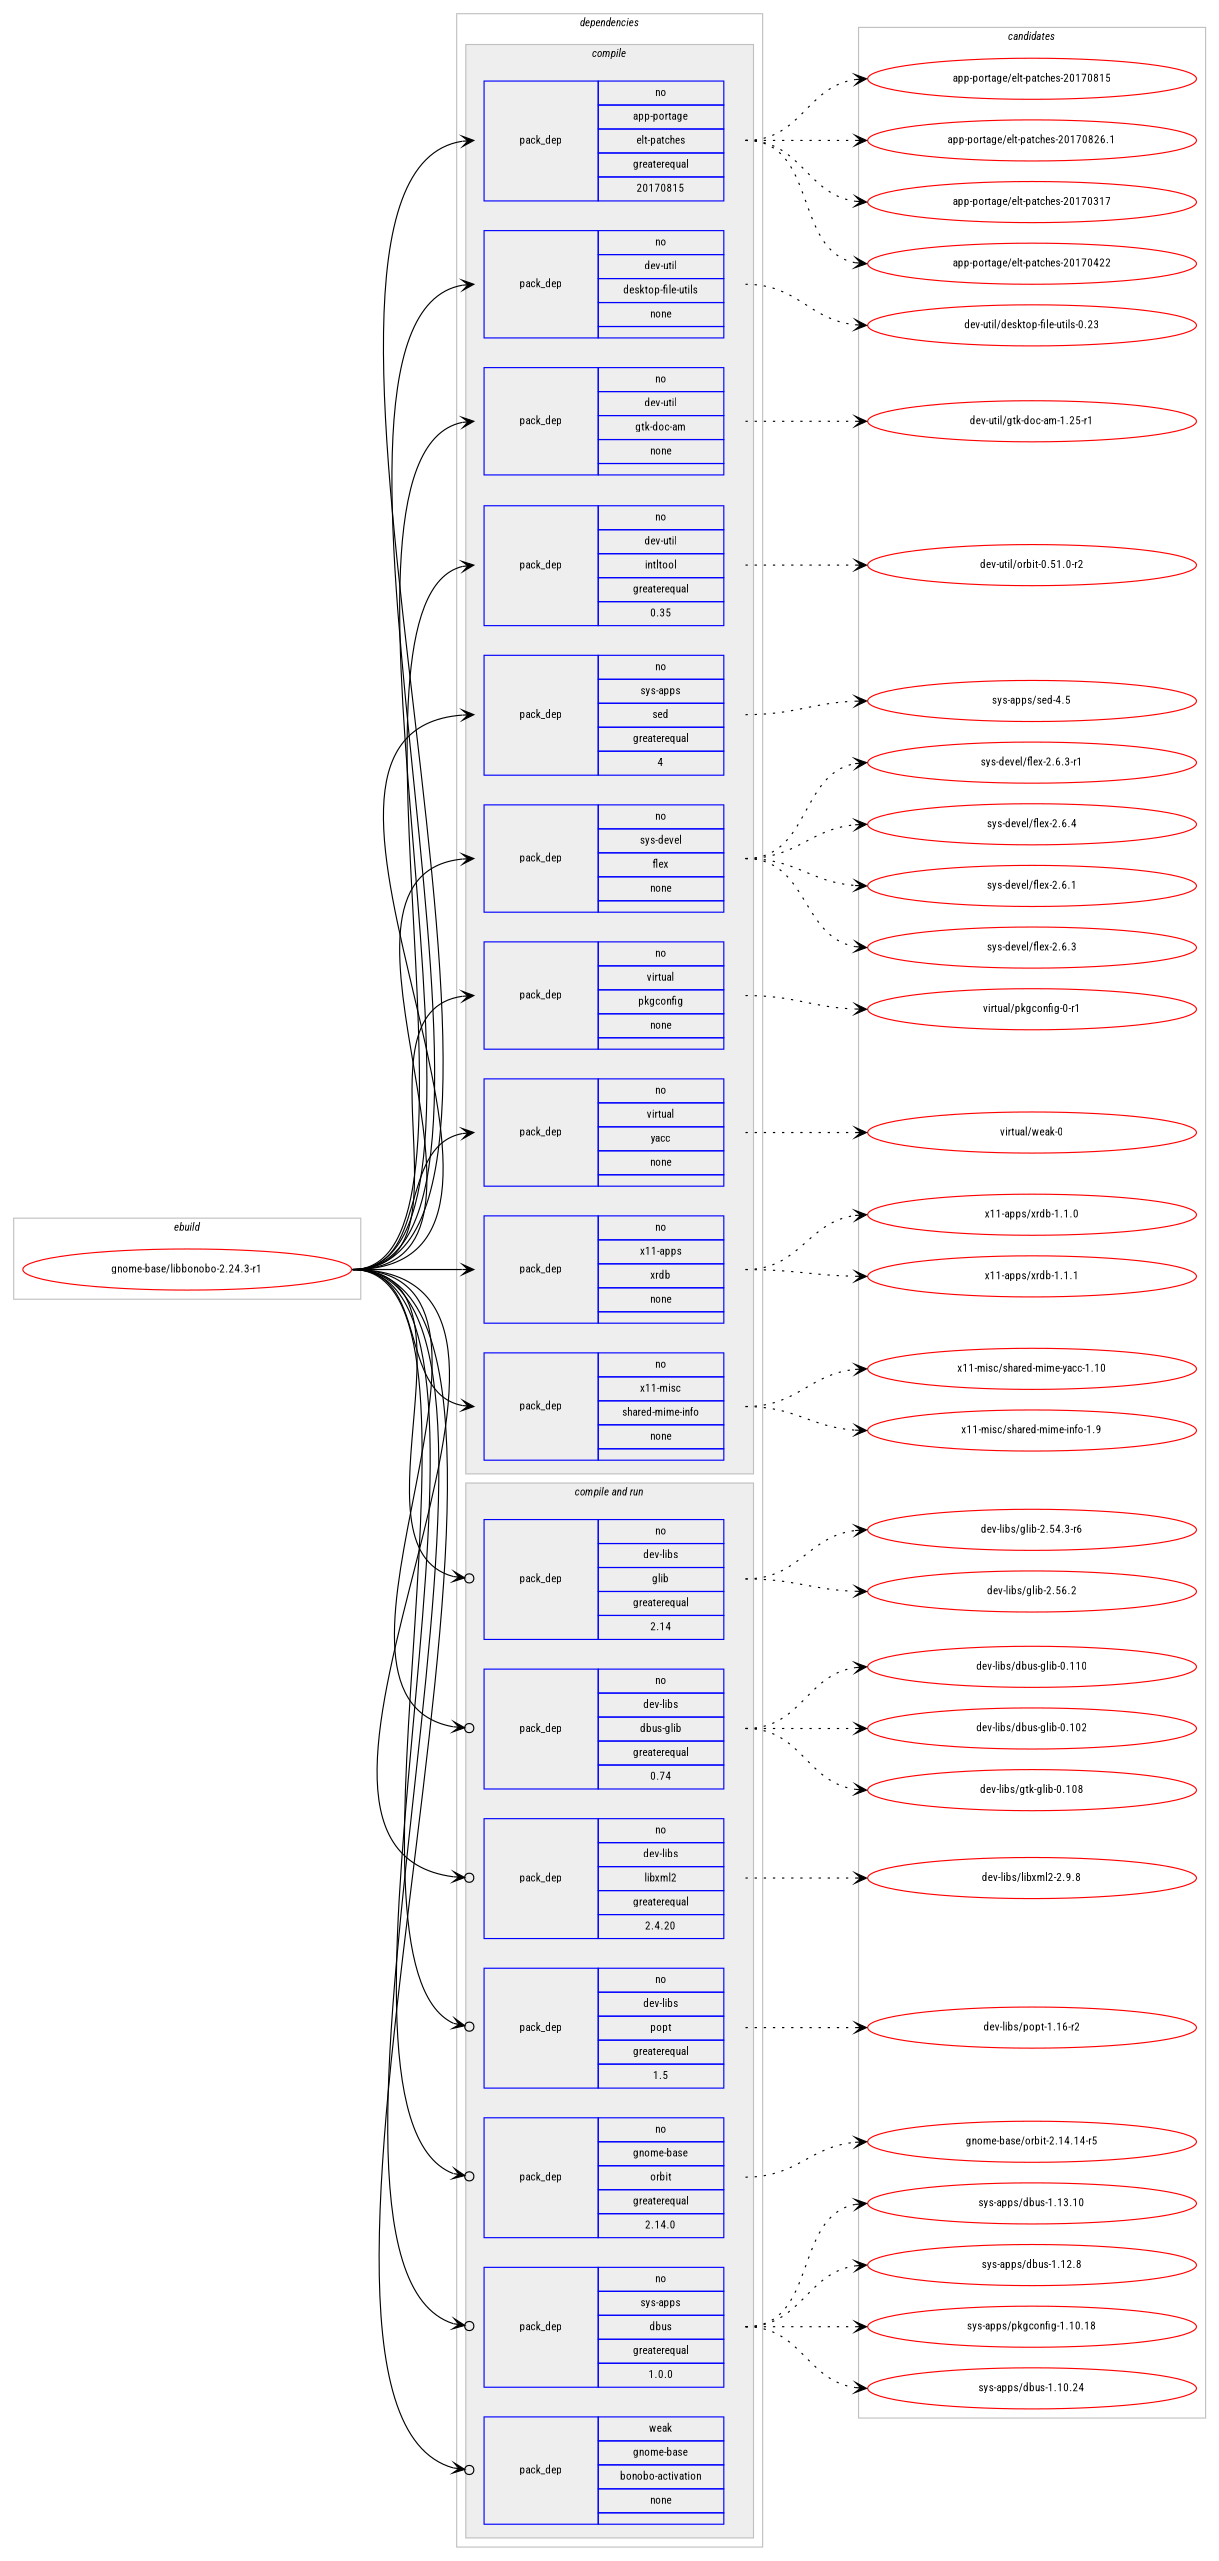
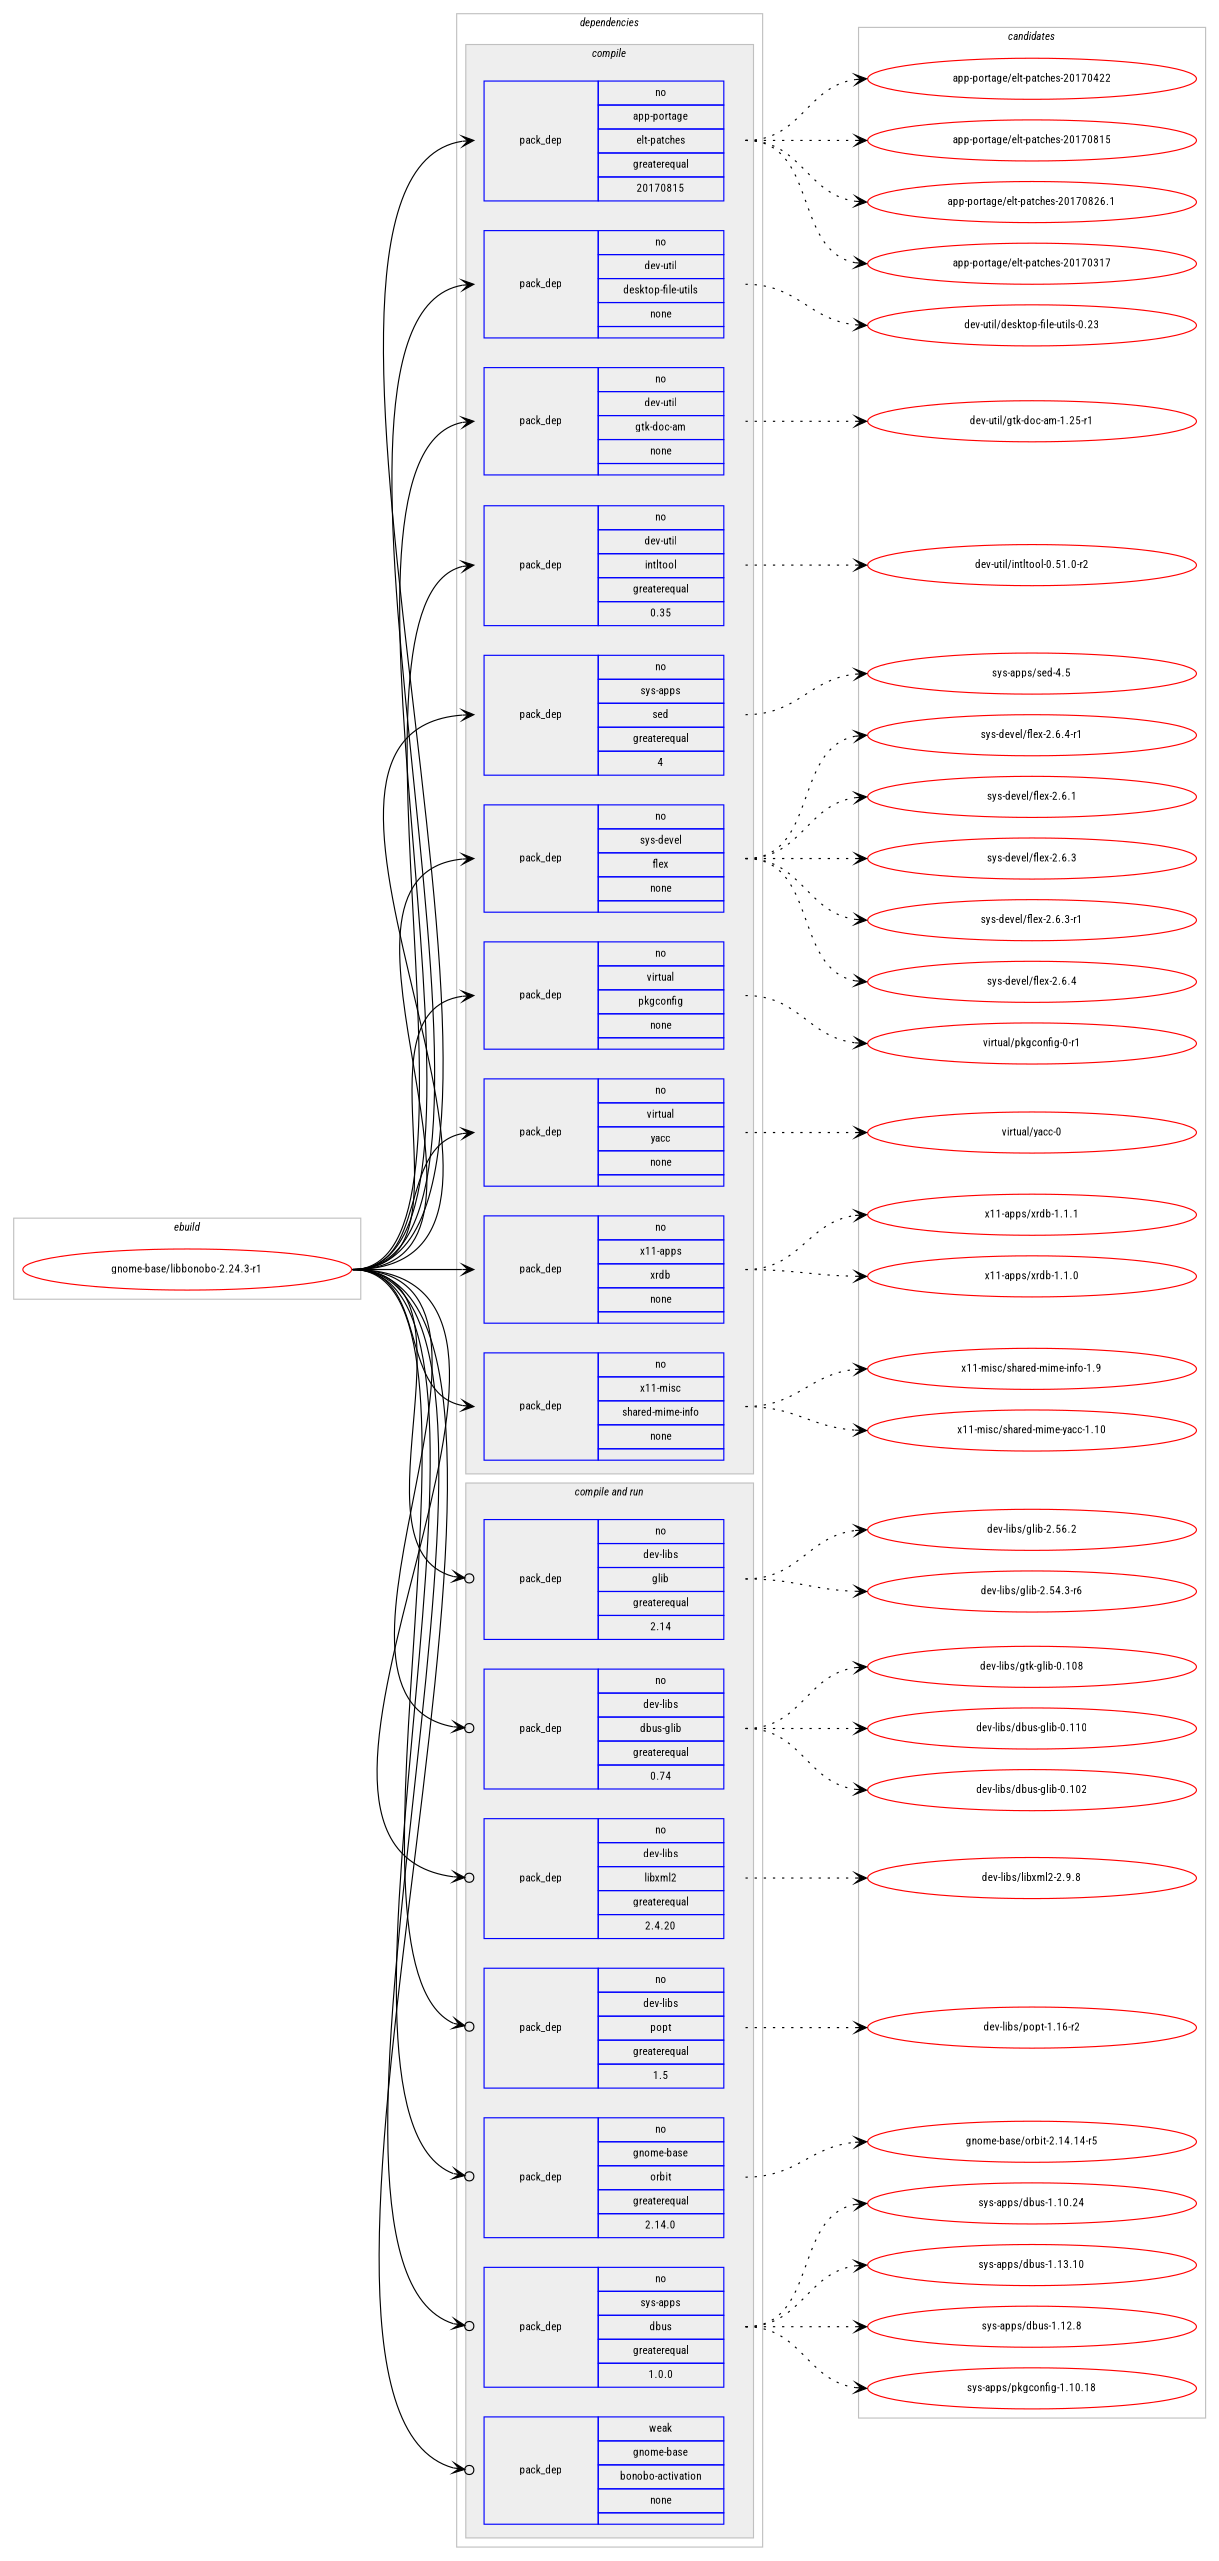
(1032, 565) -> (1032, 565)
none -> (1032, 735)
(1032, 1133) -> (1032, 1133)
